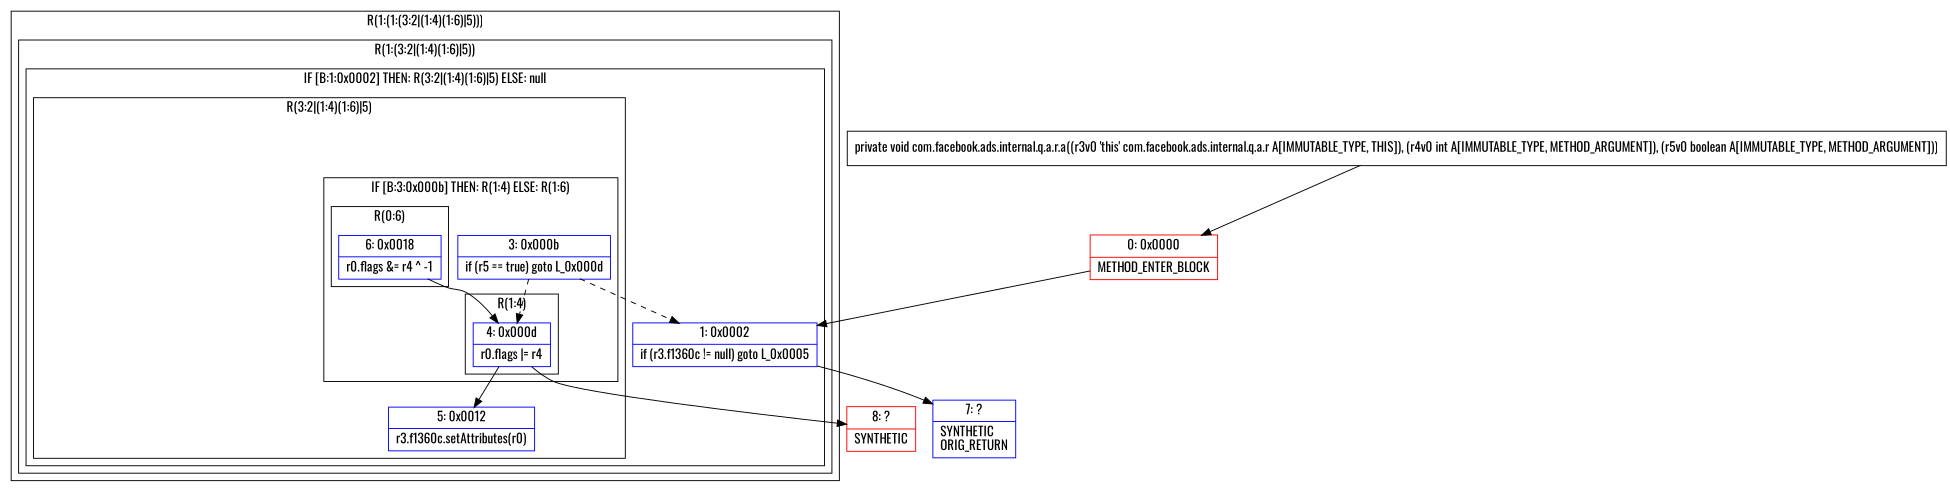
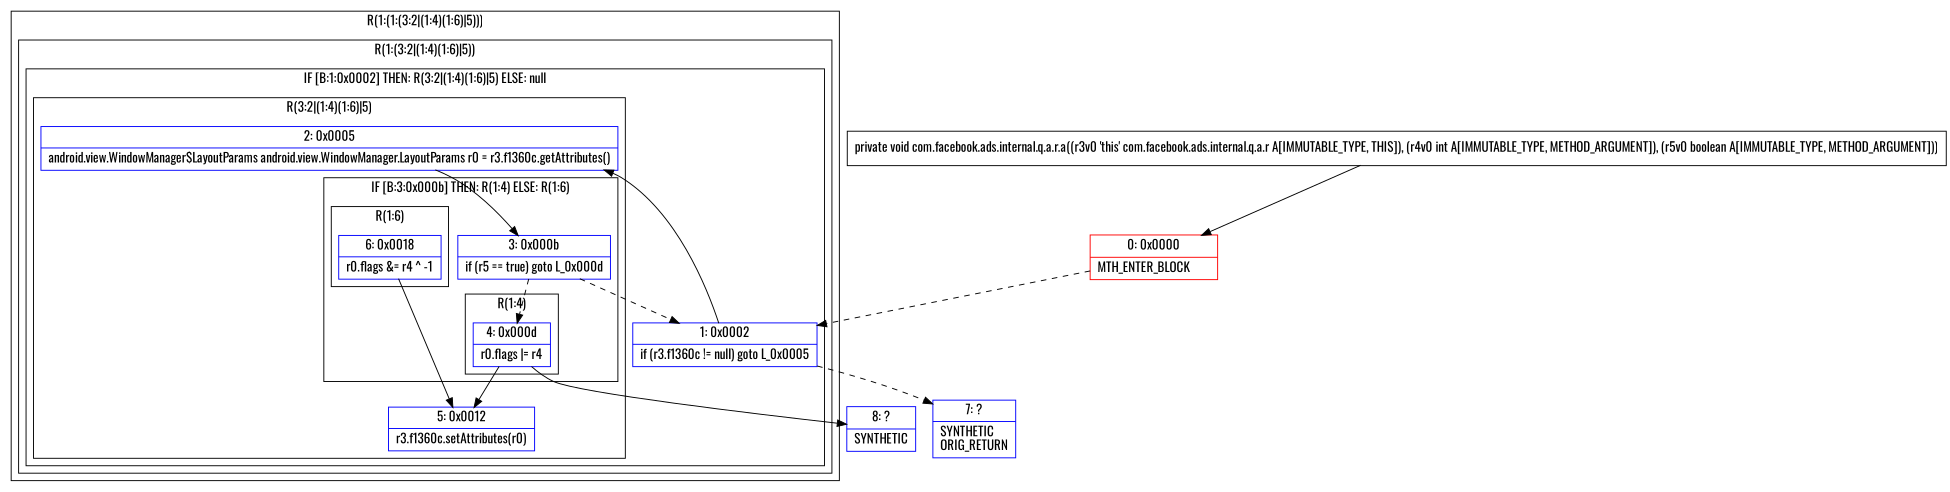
none -> (329, 148)
(390, 217) -> (390, 217)
(1154, 268) -> (1144, 268)
(460, 290) -> (424, 339)
(958, 297) -> (958, 297)
(871, 381) -> (871, 381)
(881, 429) -> (881, 429)
